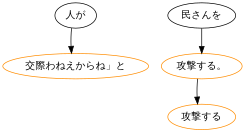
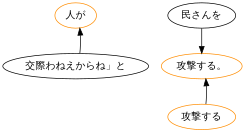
(76, 15) -> (76, 15)
(71, 37) -> (80, 44)
(76, 66) -> (76, 66)
(197, 88) -> (206, 95)
